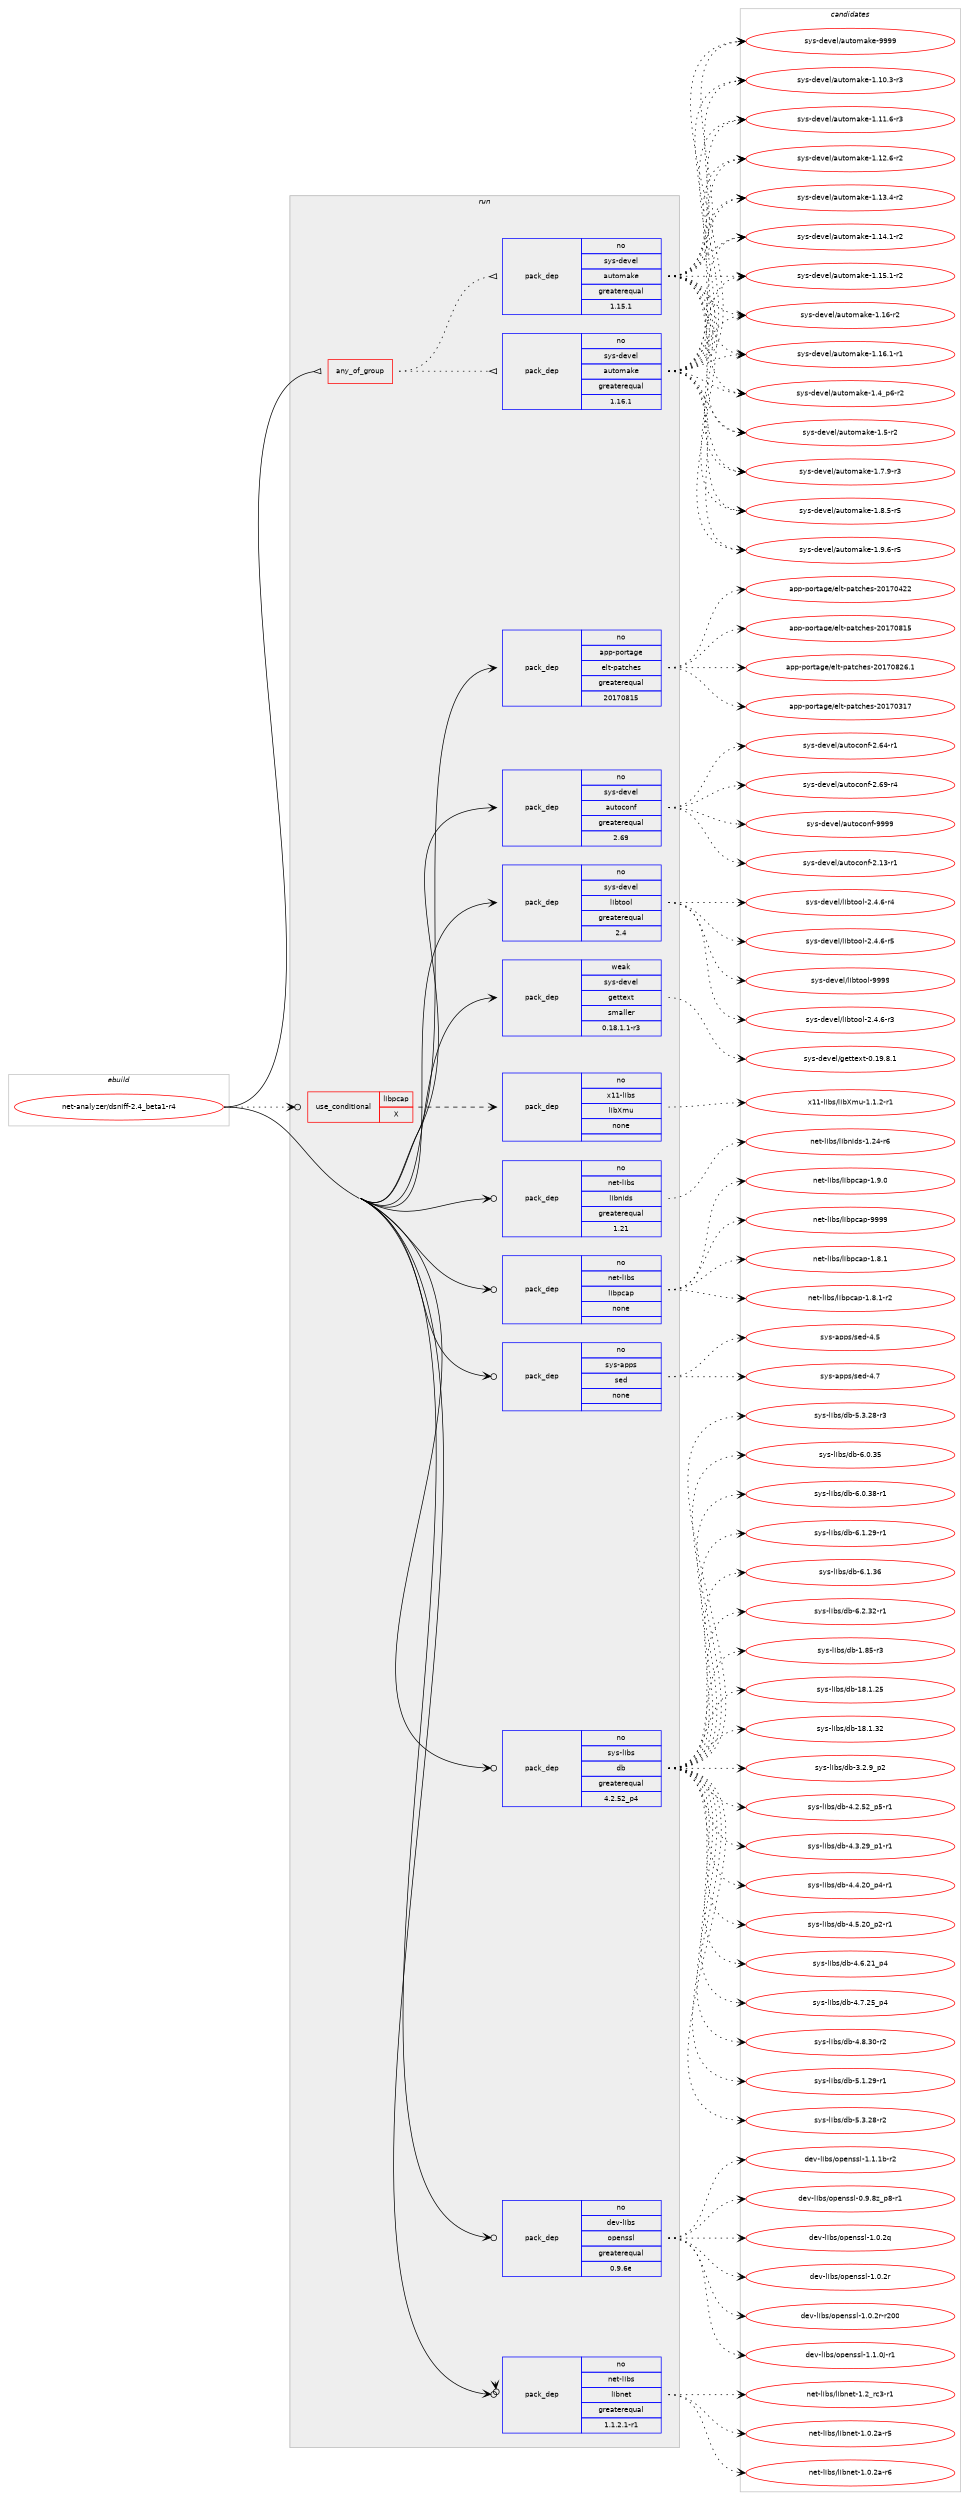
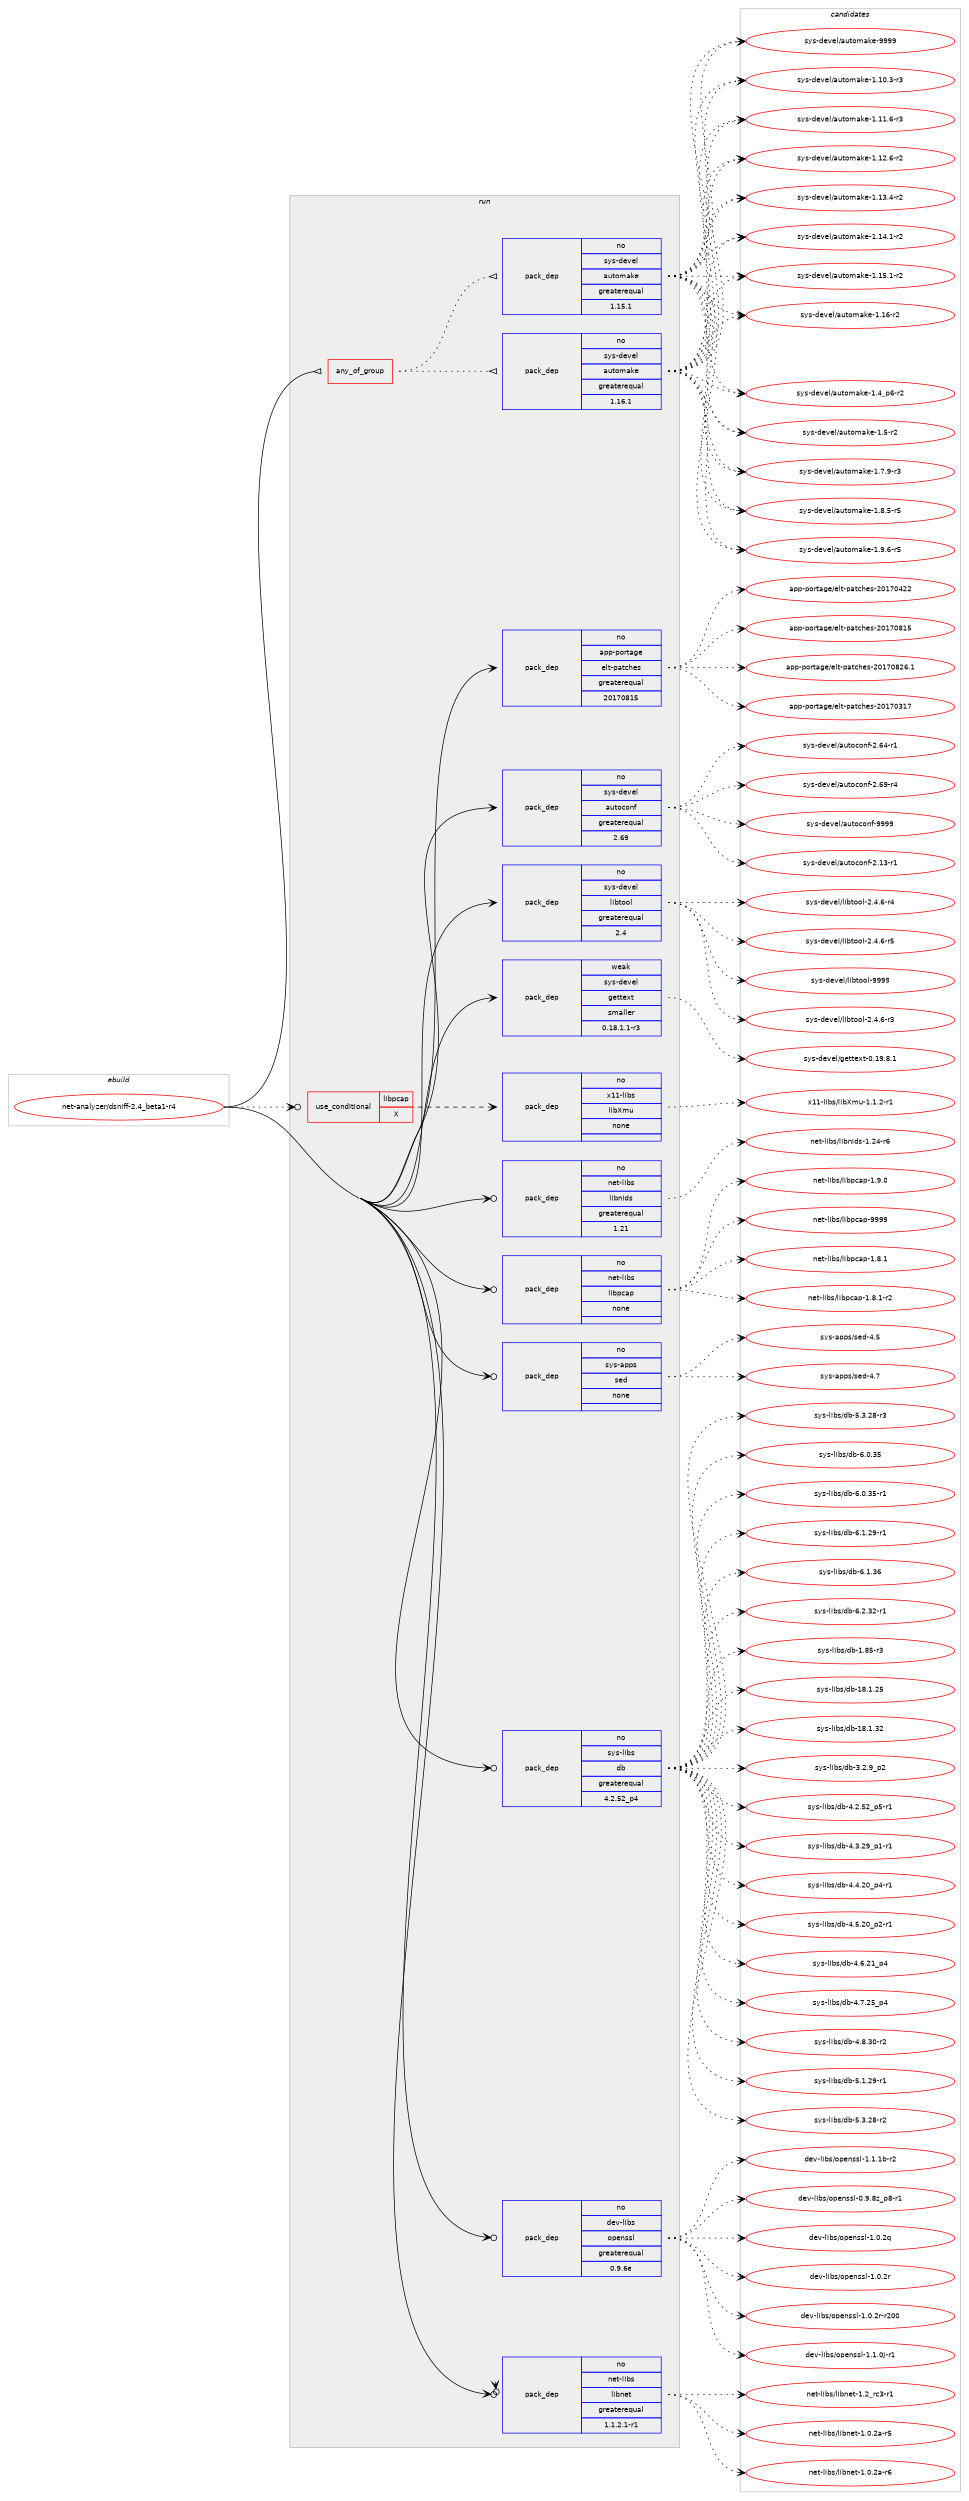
(850, 355) -> none
(850, 1494) -> (850, 1494)
